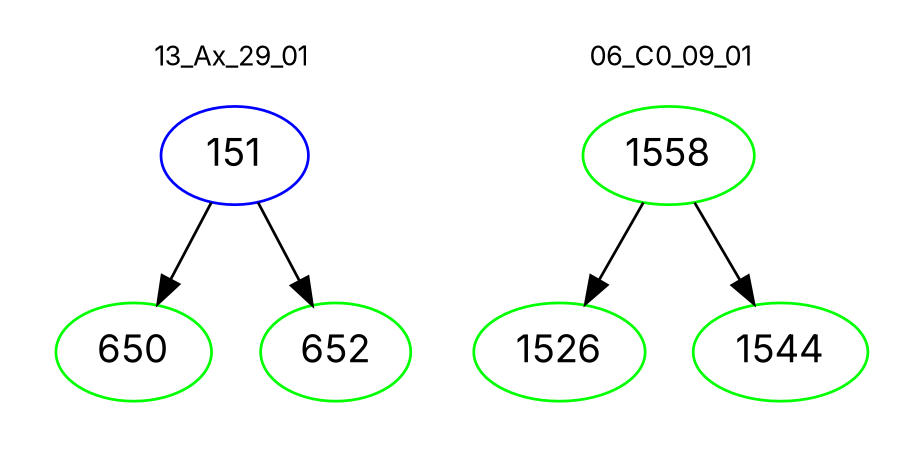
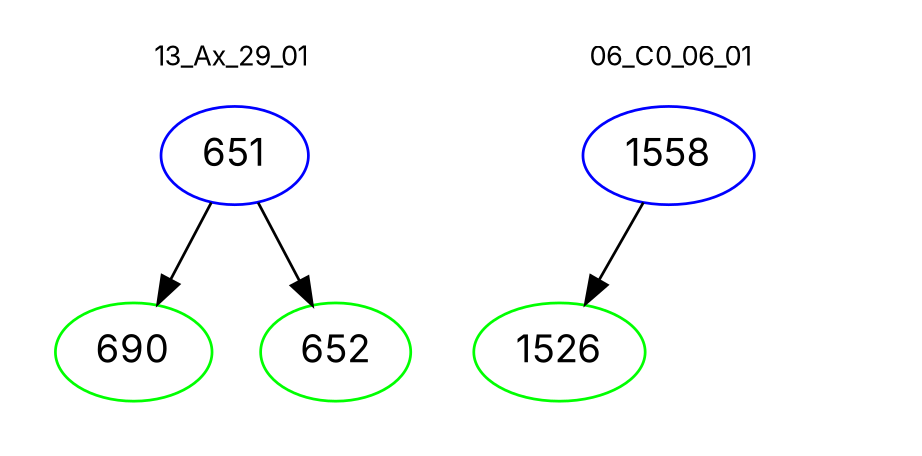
(671, 59) -> (671, 59)
(235, 156) -> (235, 156)
(669, 156) -> (669, 156)
(134, 352) -> (134, 352)
(781, 352) -> none
